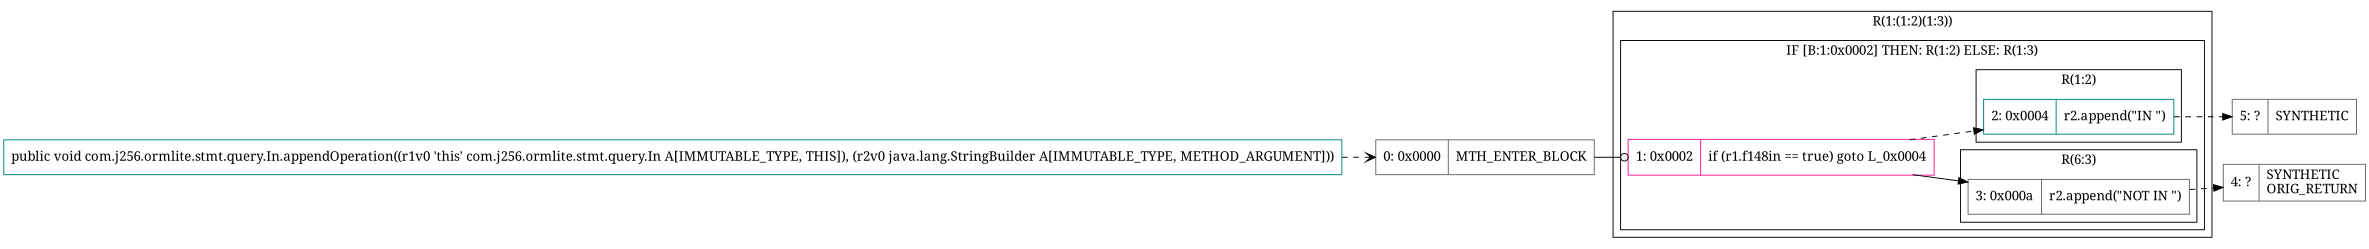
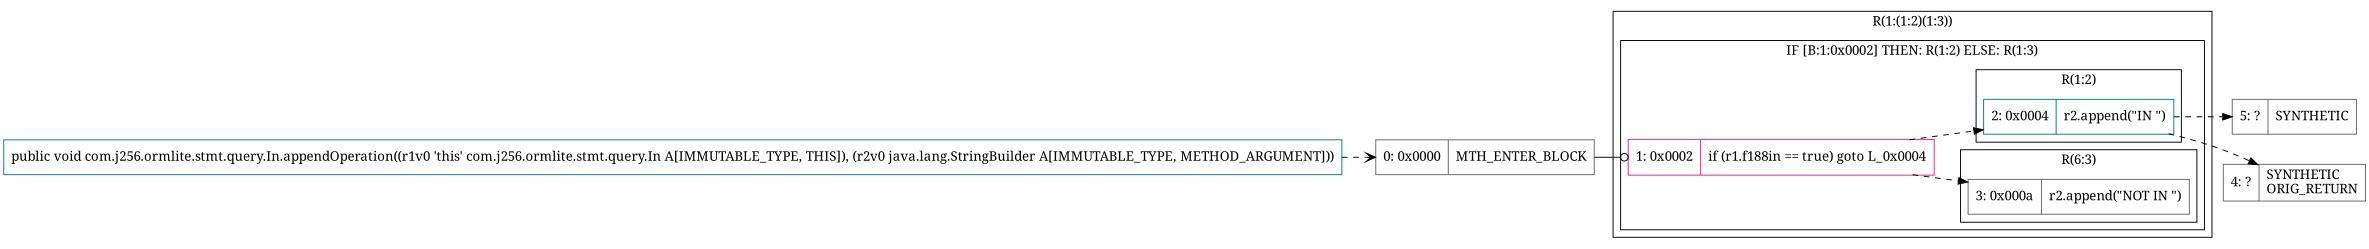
(1817, 157) -> (1817, 157)
(1935, 178) -> (1935, 178)
(2202, 189) -> (2220, 149)
